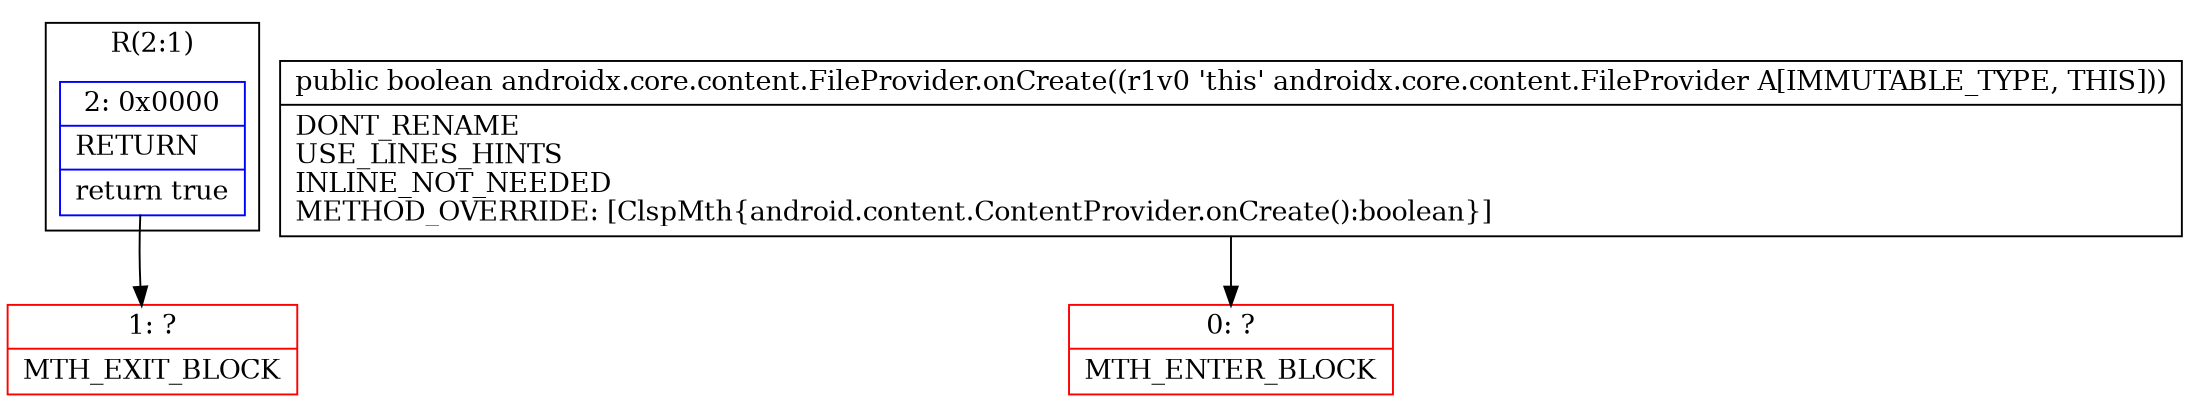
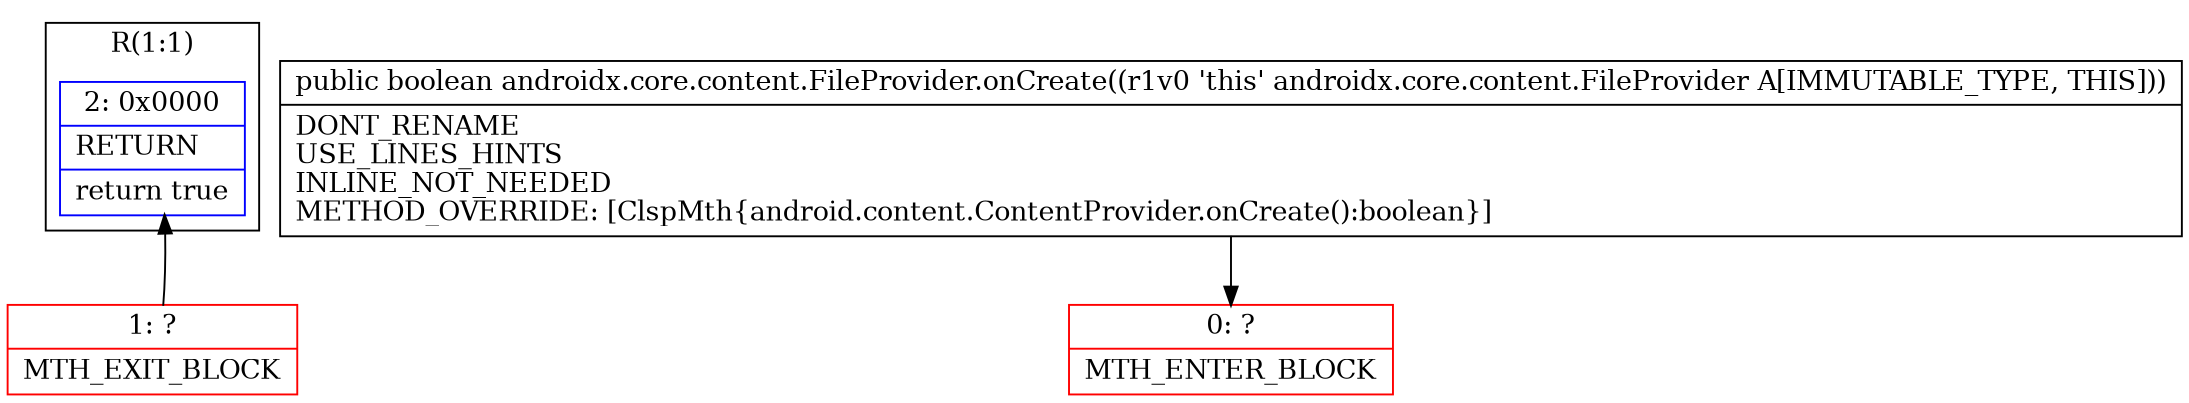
(152, 45) -> (152, 45)
(140, 251) -> (165, 270)
